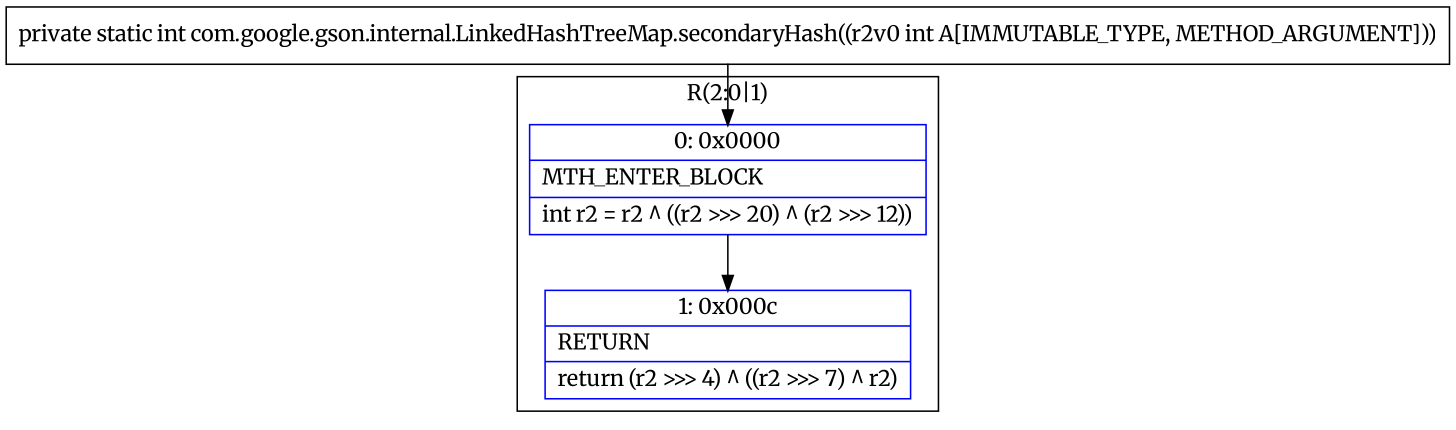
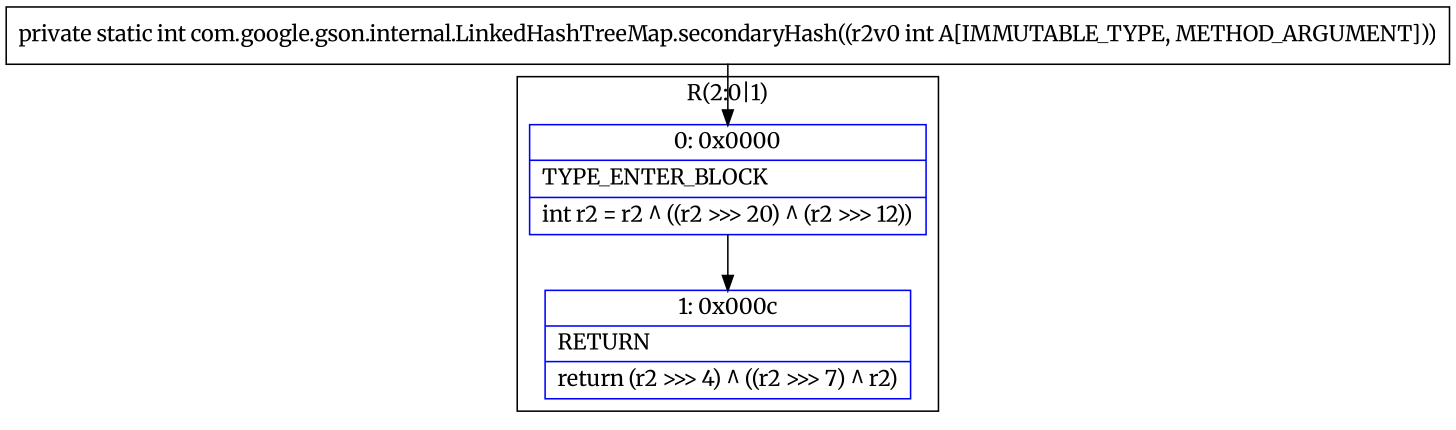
(653, 178) -> (655, 178)
